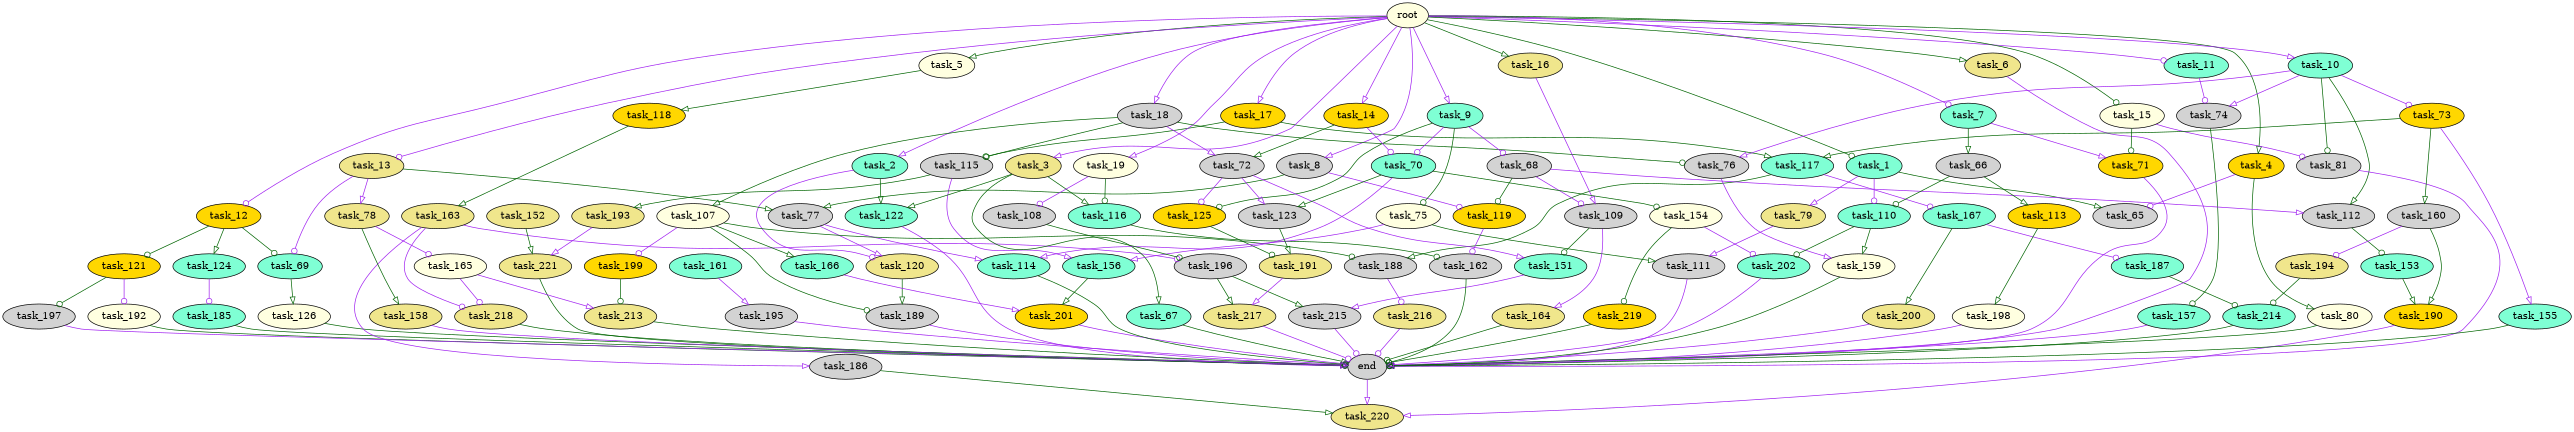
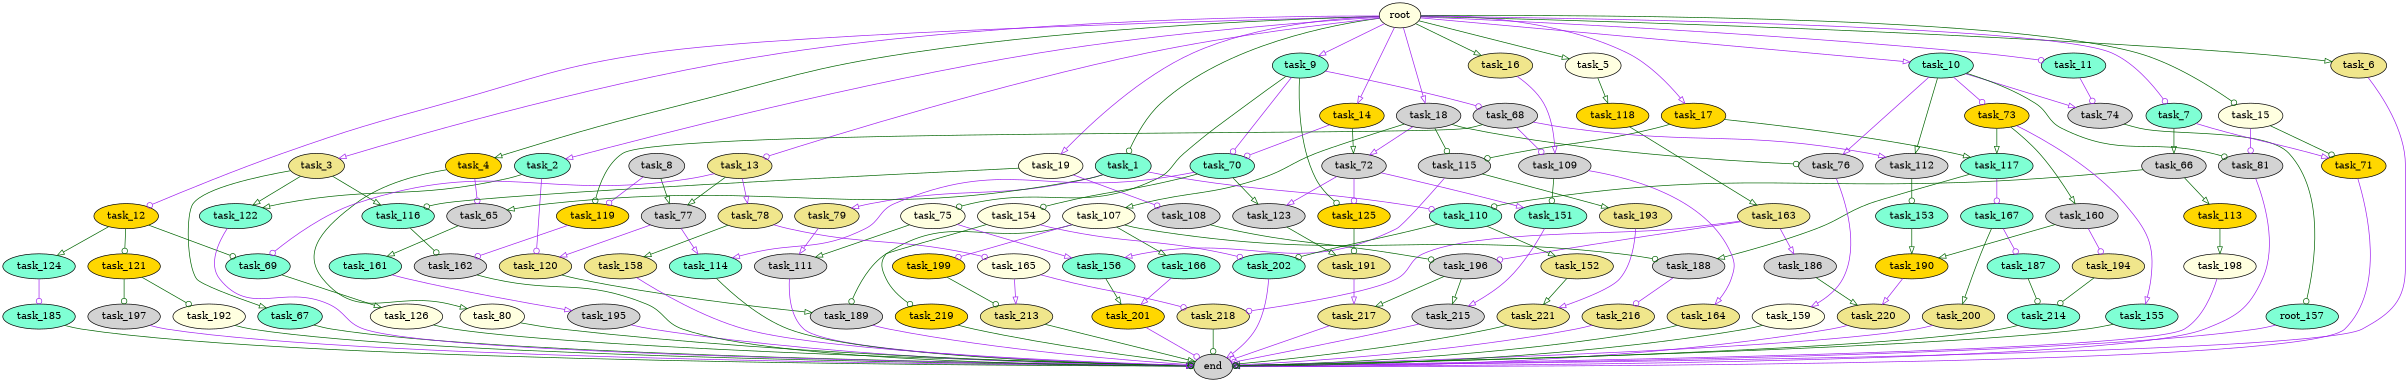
(1403, 113) -> none
none -> (429, 238)
(1868, 238) -> (1521, 241)
(124, 289) -> (164, 290)
(2174, 317) -> (2302, 317)
(1367, 388) -> (1545, 359)
